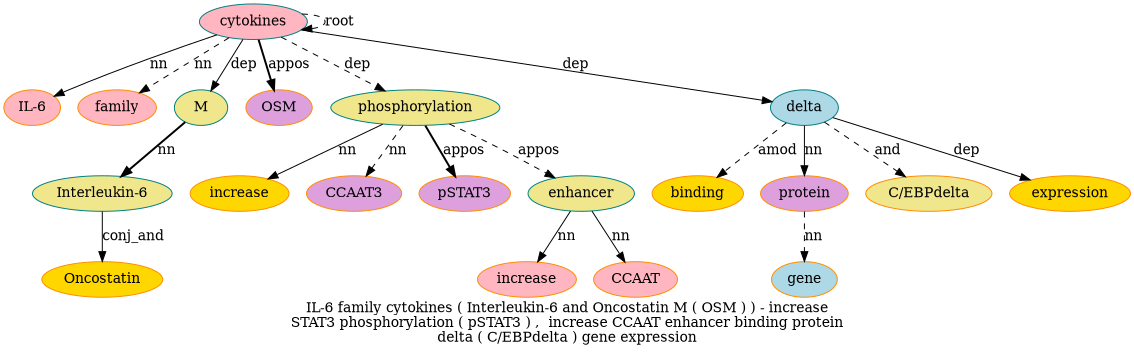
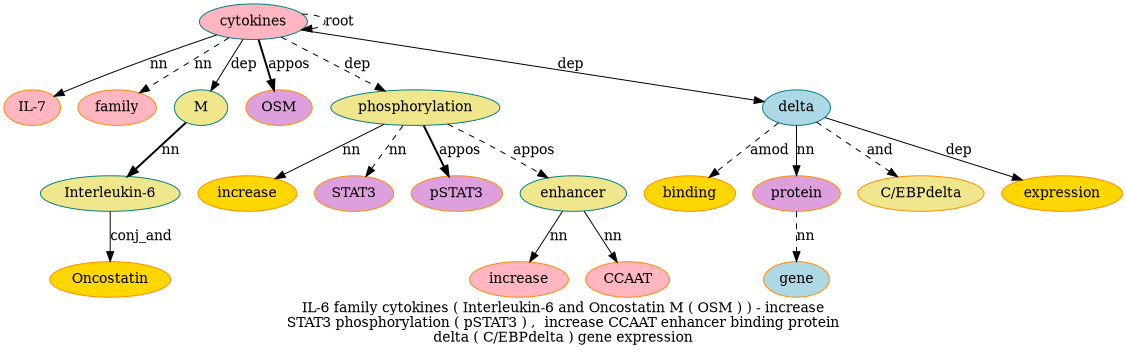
(32, 108) -> (32, 108)
(354, 194) -> (354, 194)
